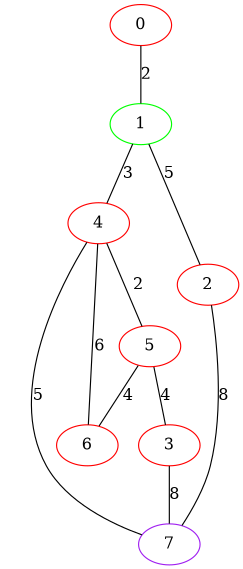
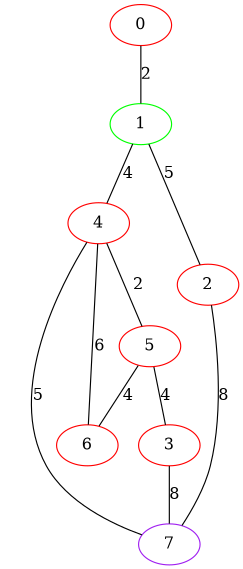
(128, 174) -> (128, 174)
